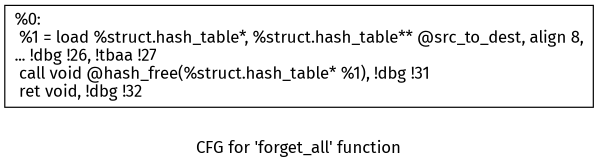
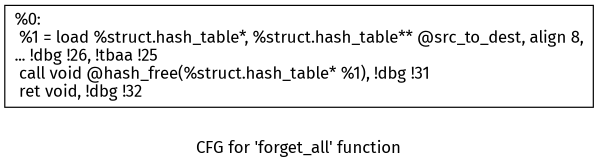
(86, 56) -> (86, 56)
